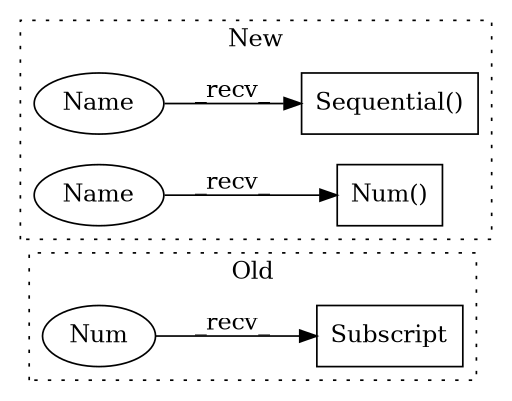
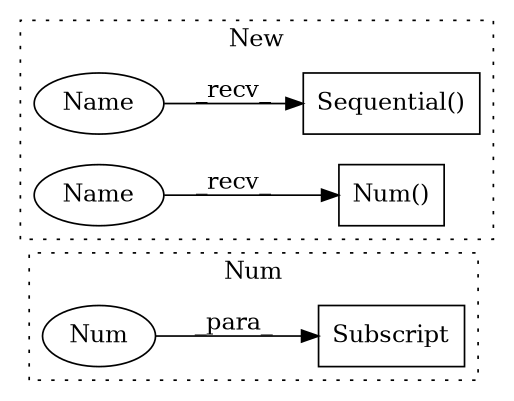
(253, 272) -> (254, 272)
(233, 323) -> (234, 323)
